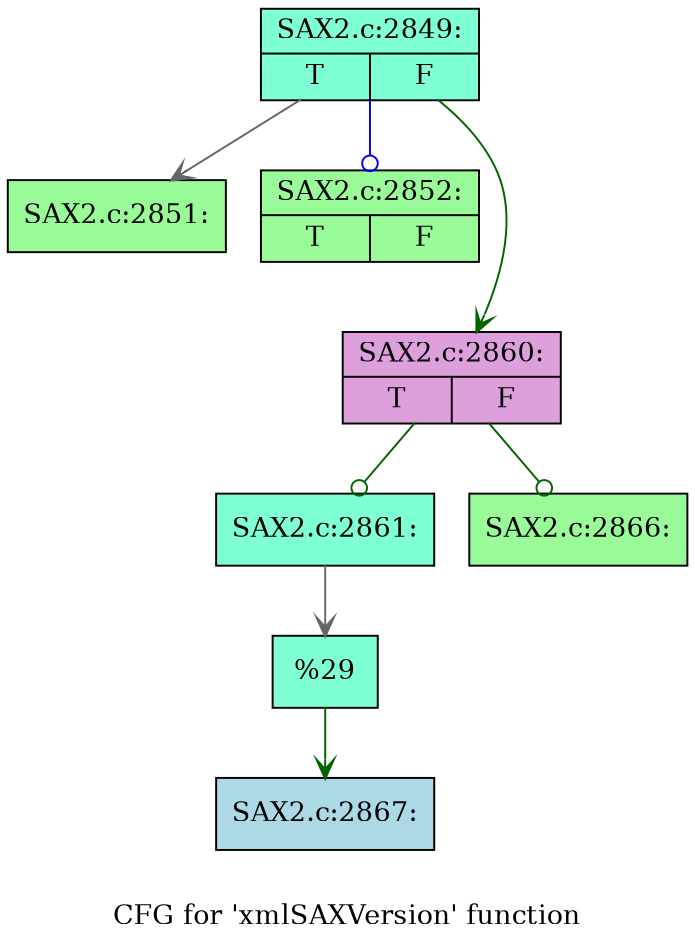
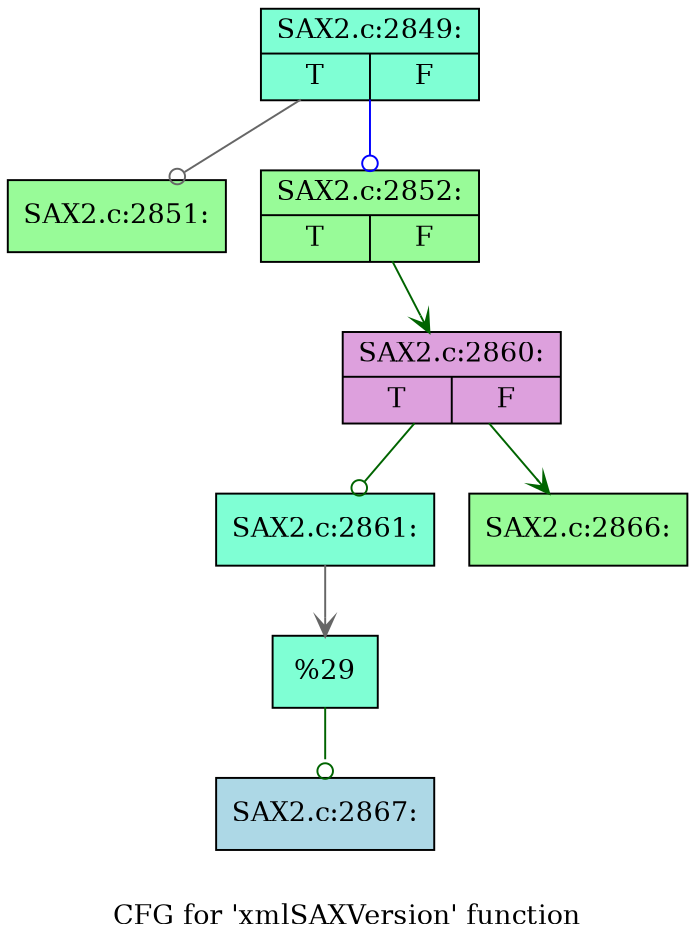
(243, 136) -> (243, 136)
(504, 197) -> (406, 288)
(514, 452) -> (514, 452)
(325, 733) -> (325, 733)
